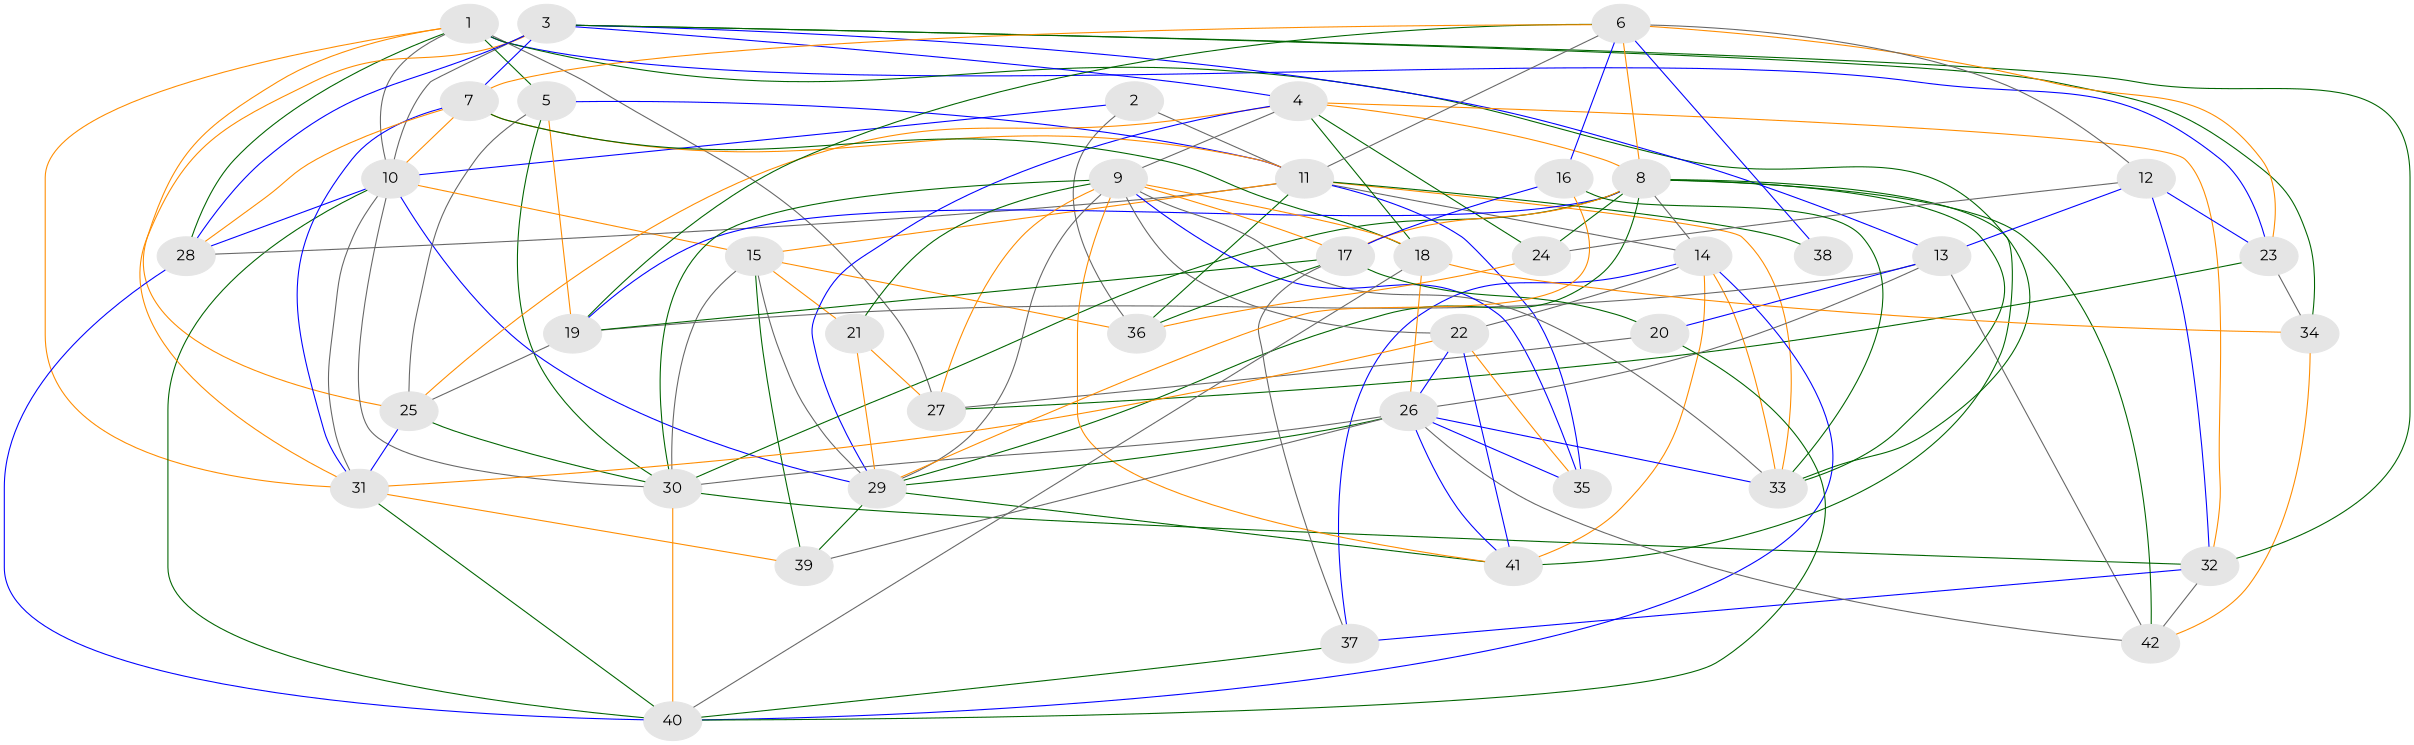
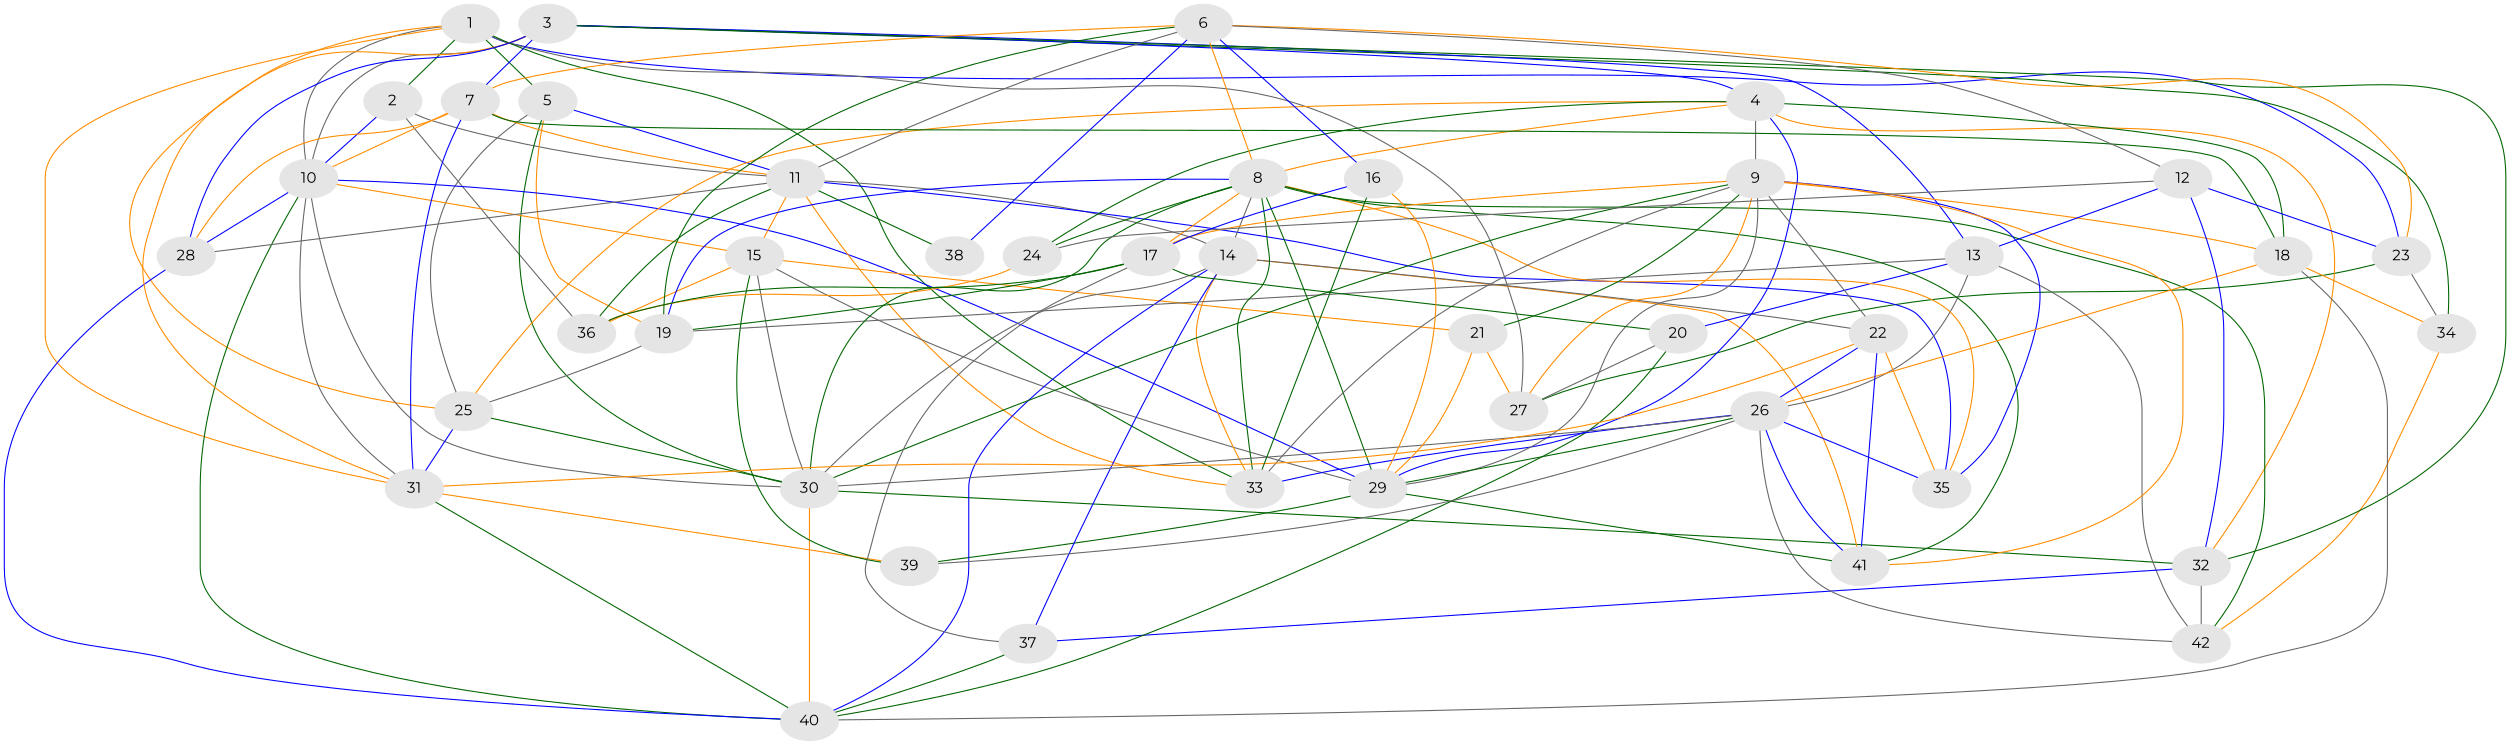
(295, 109) -> (429, 65)
none -> (1761, 279)
none -> (979, 347)
